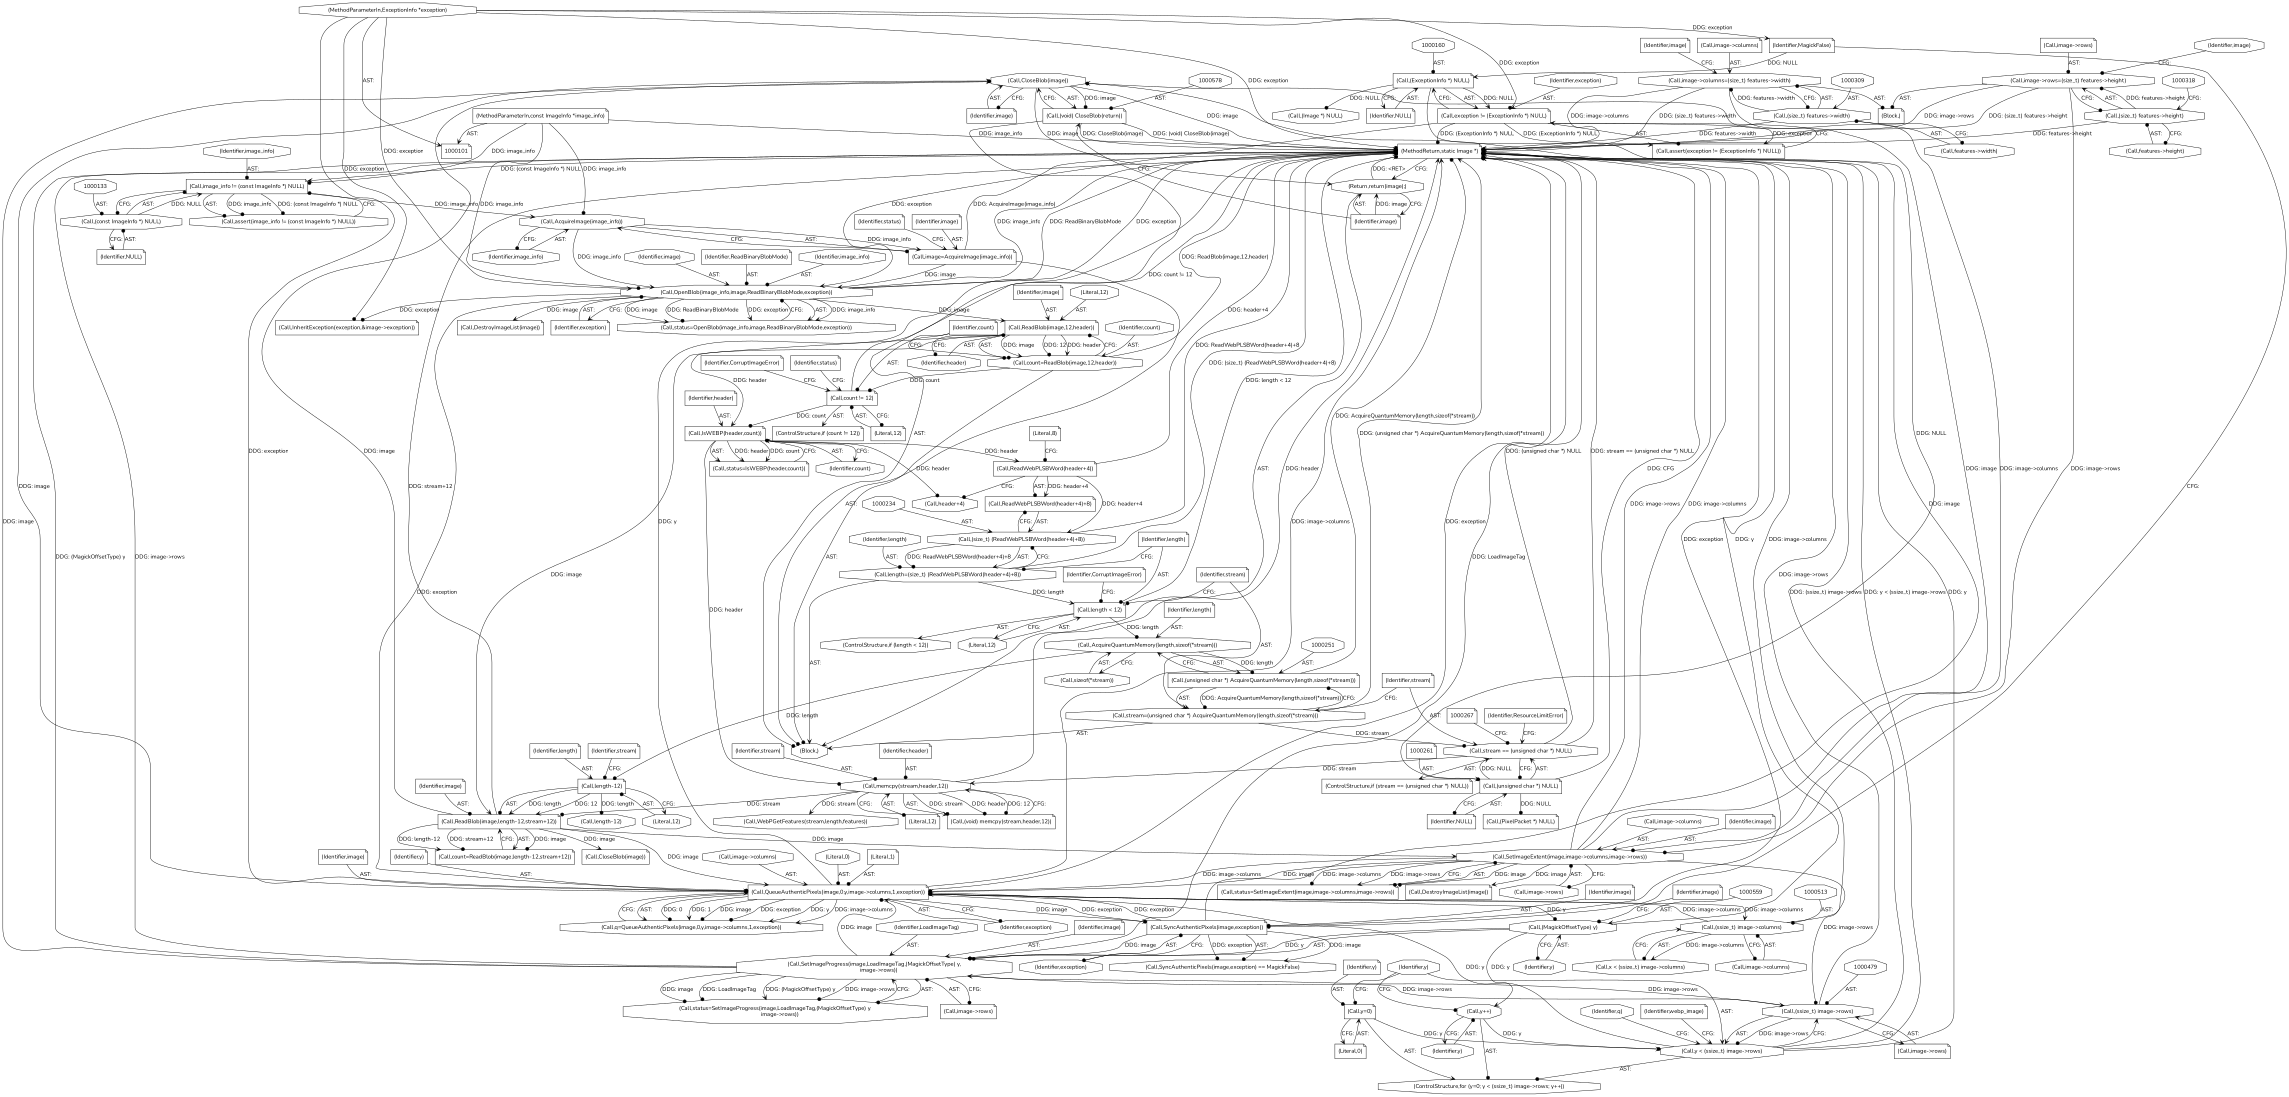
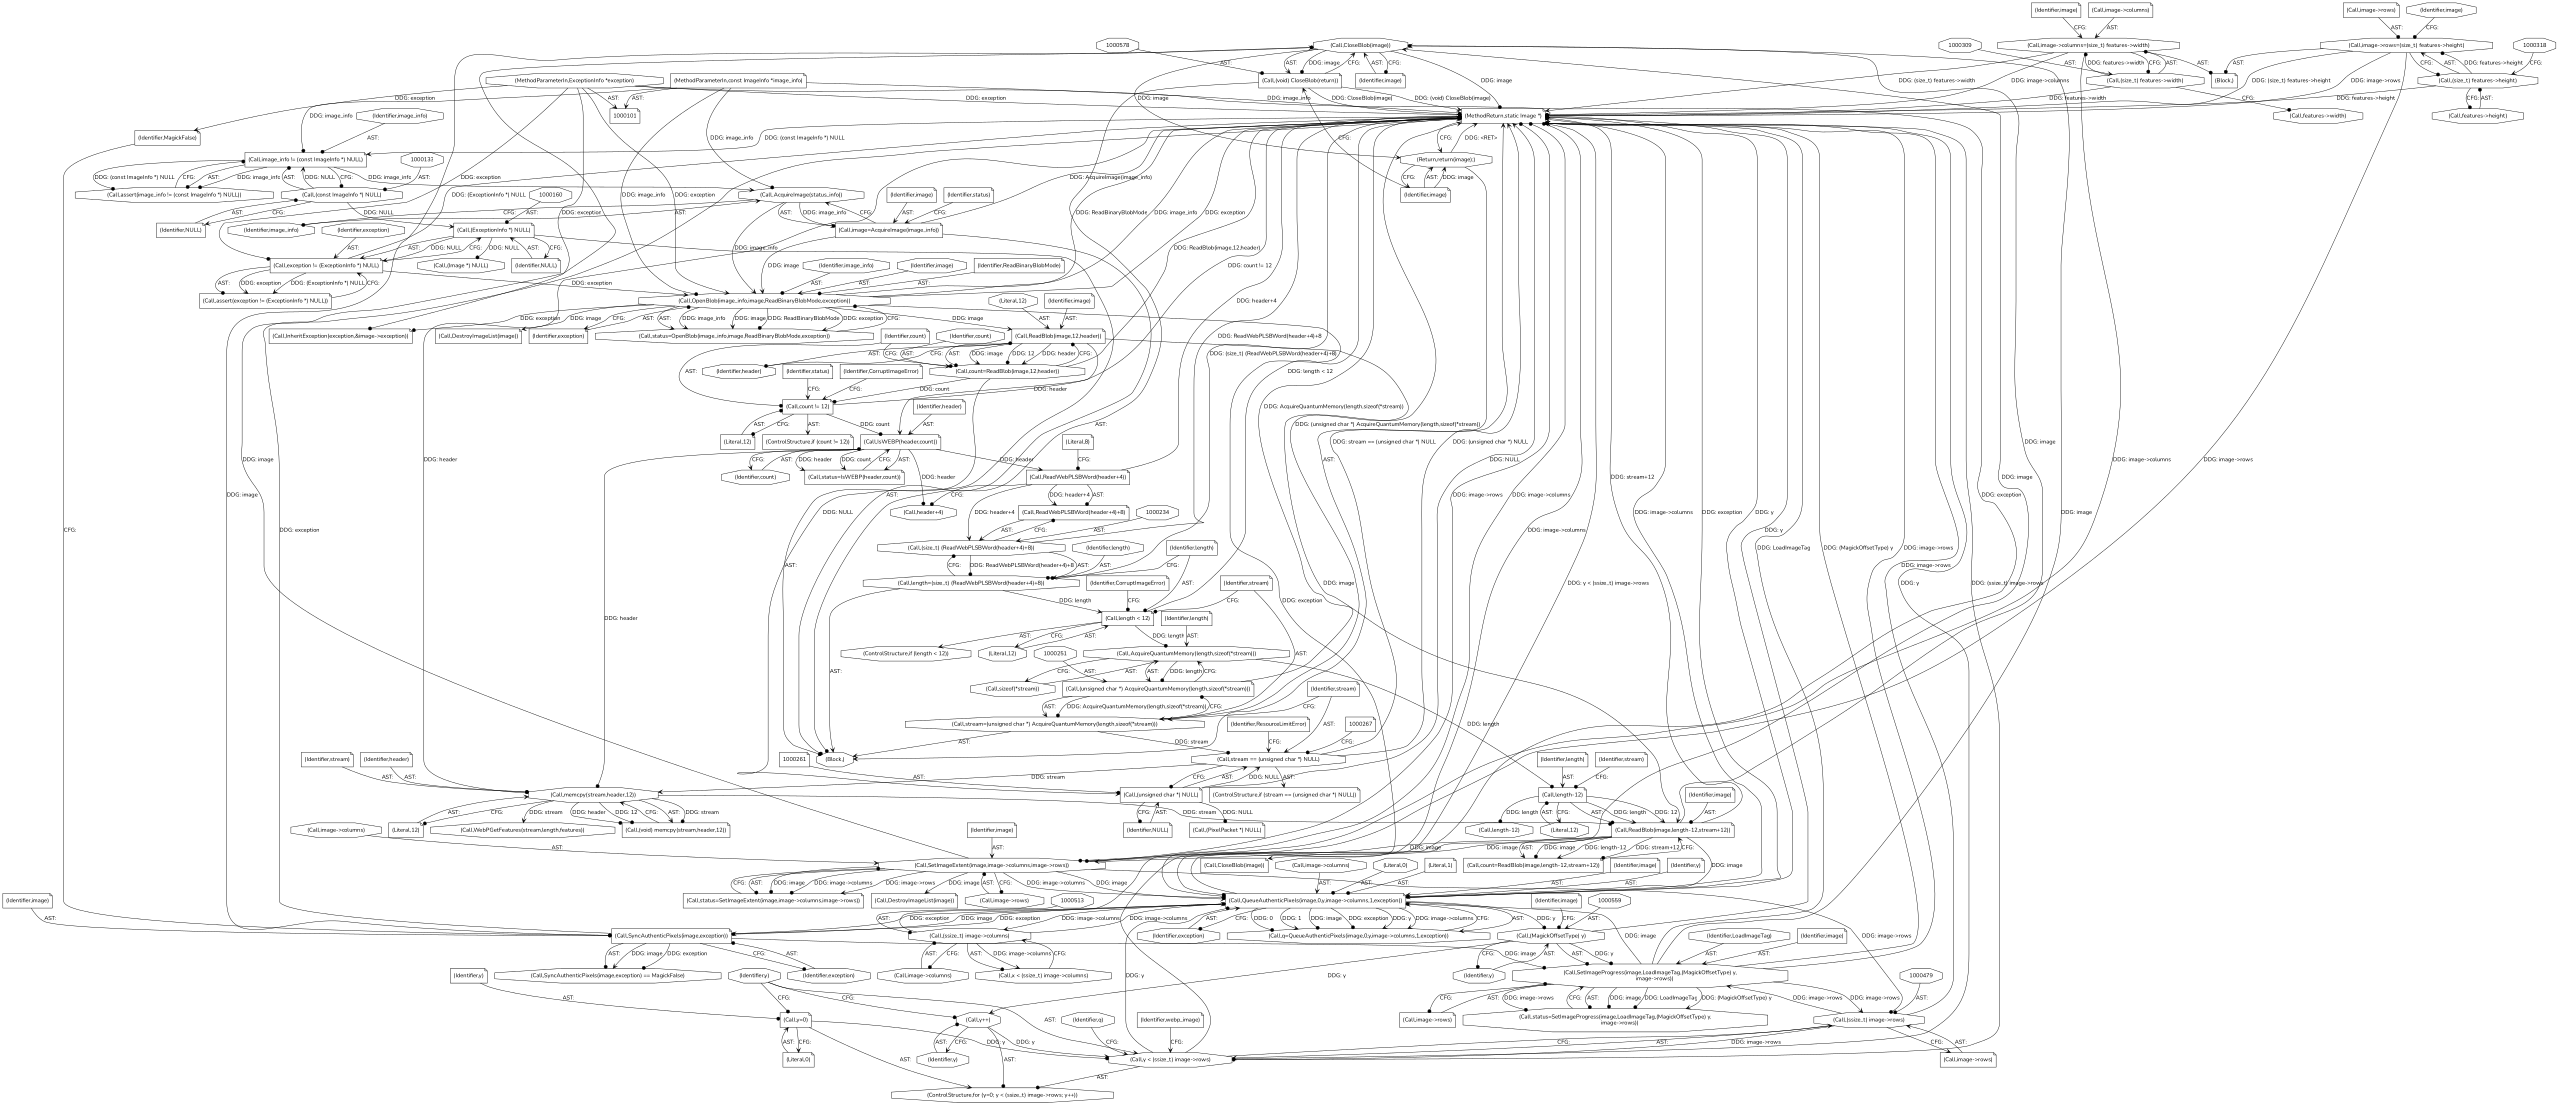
(1633, 72) -> (396, 221)
(1919, 131) -> none
(582, 222) -> (801, 195)
(1661, 469) -> (1505, 460)
